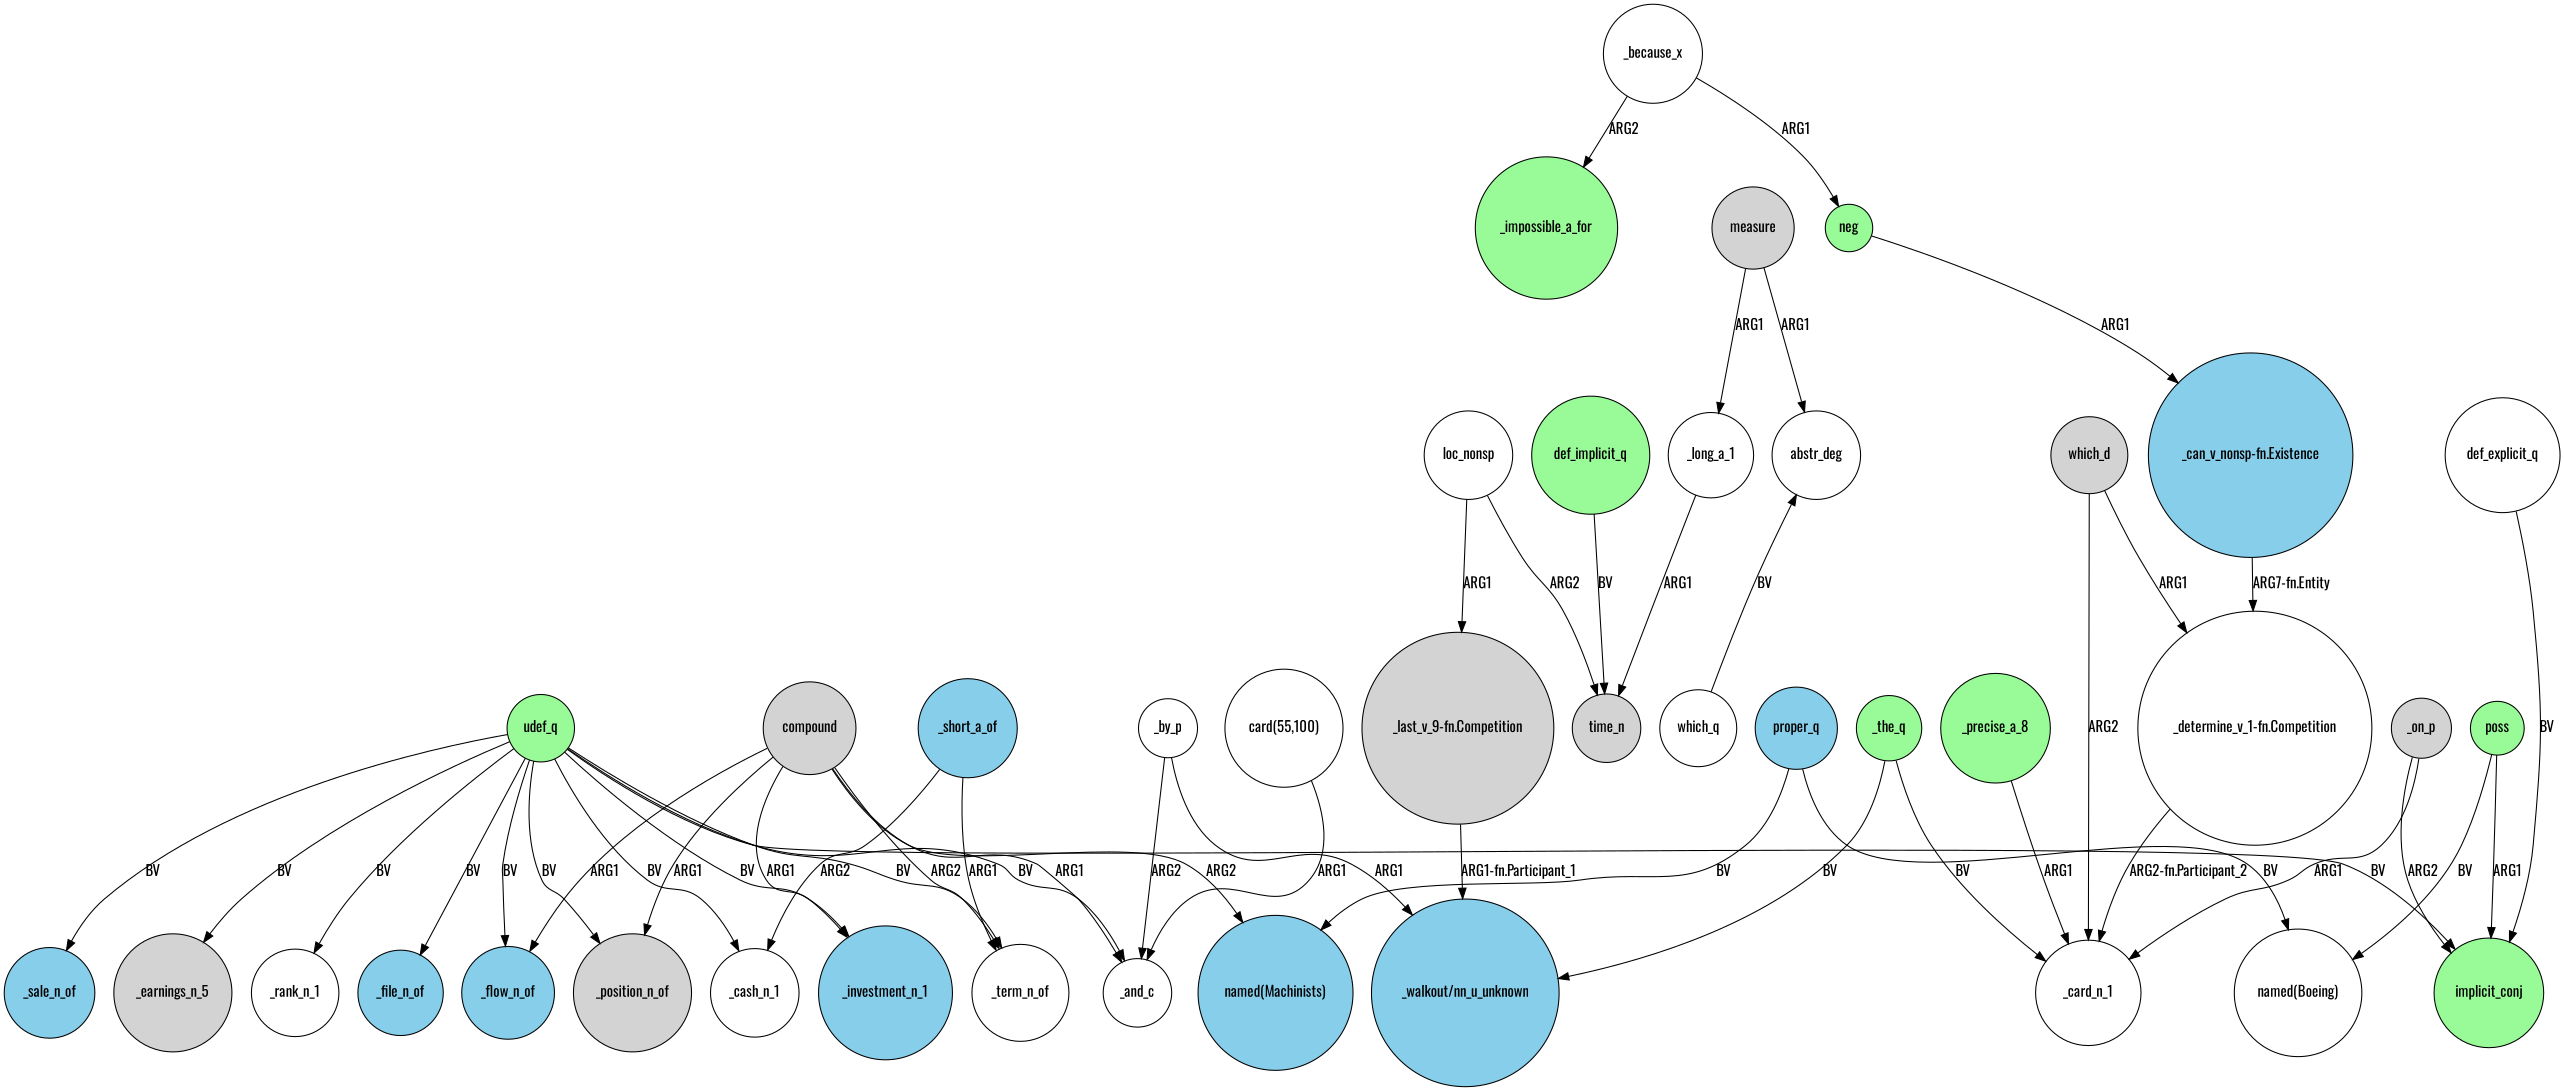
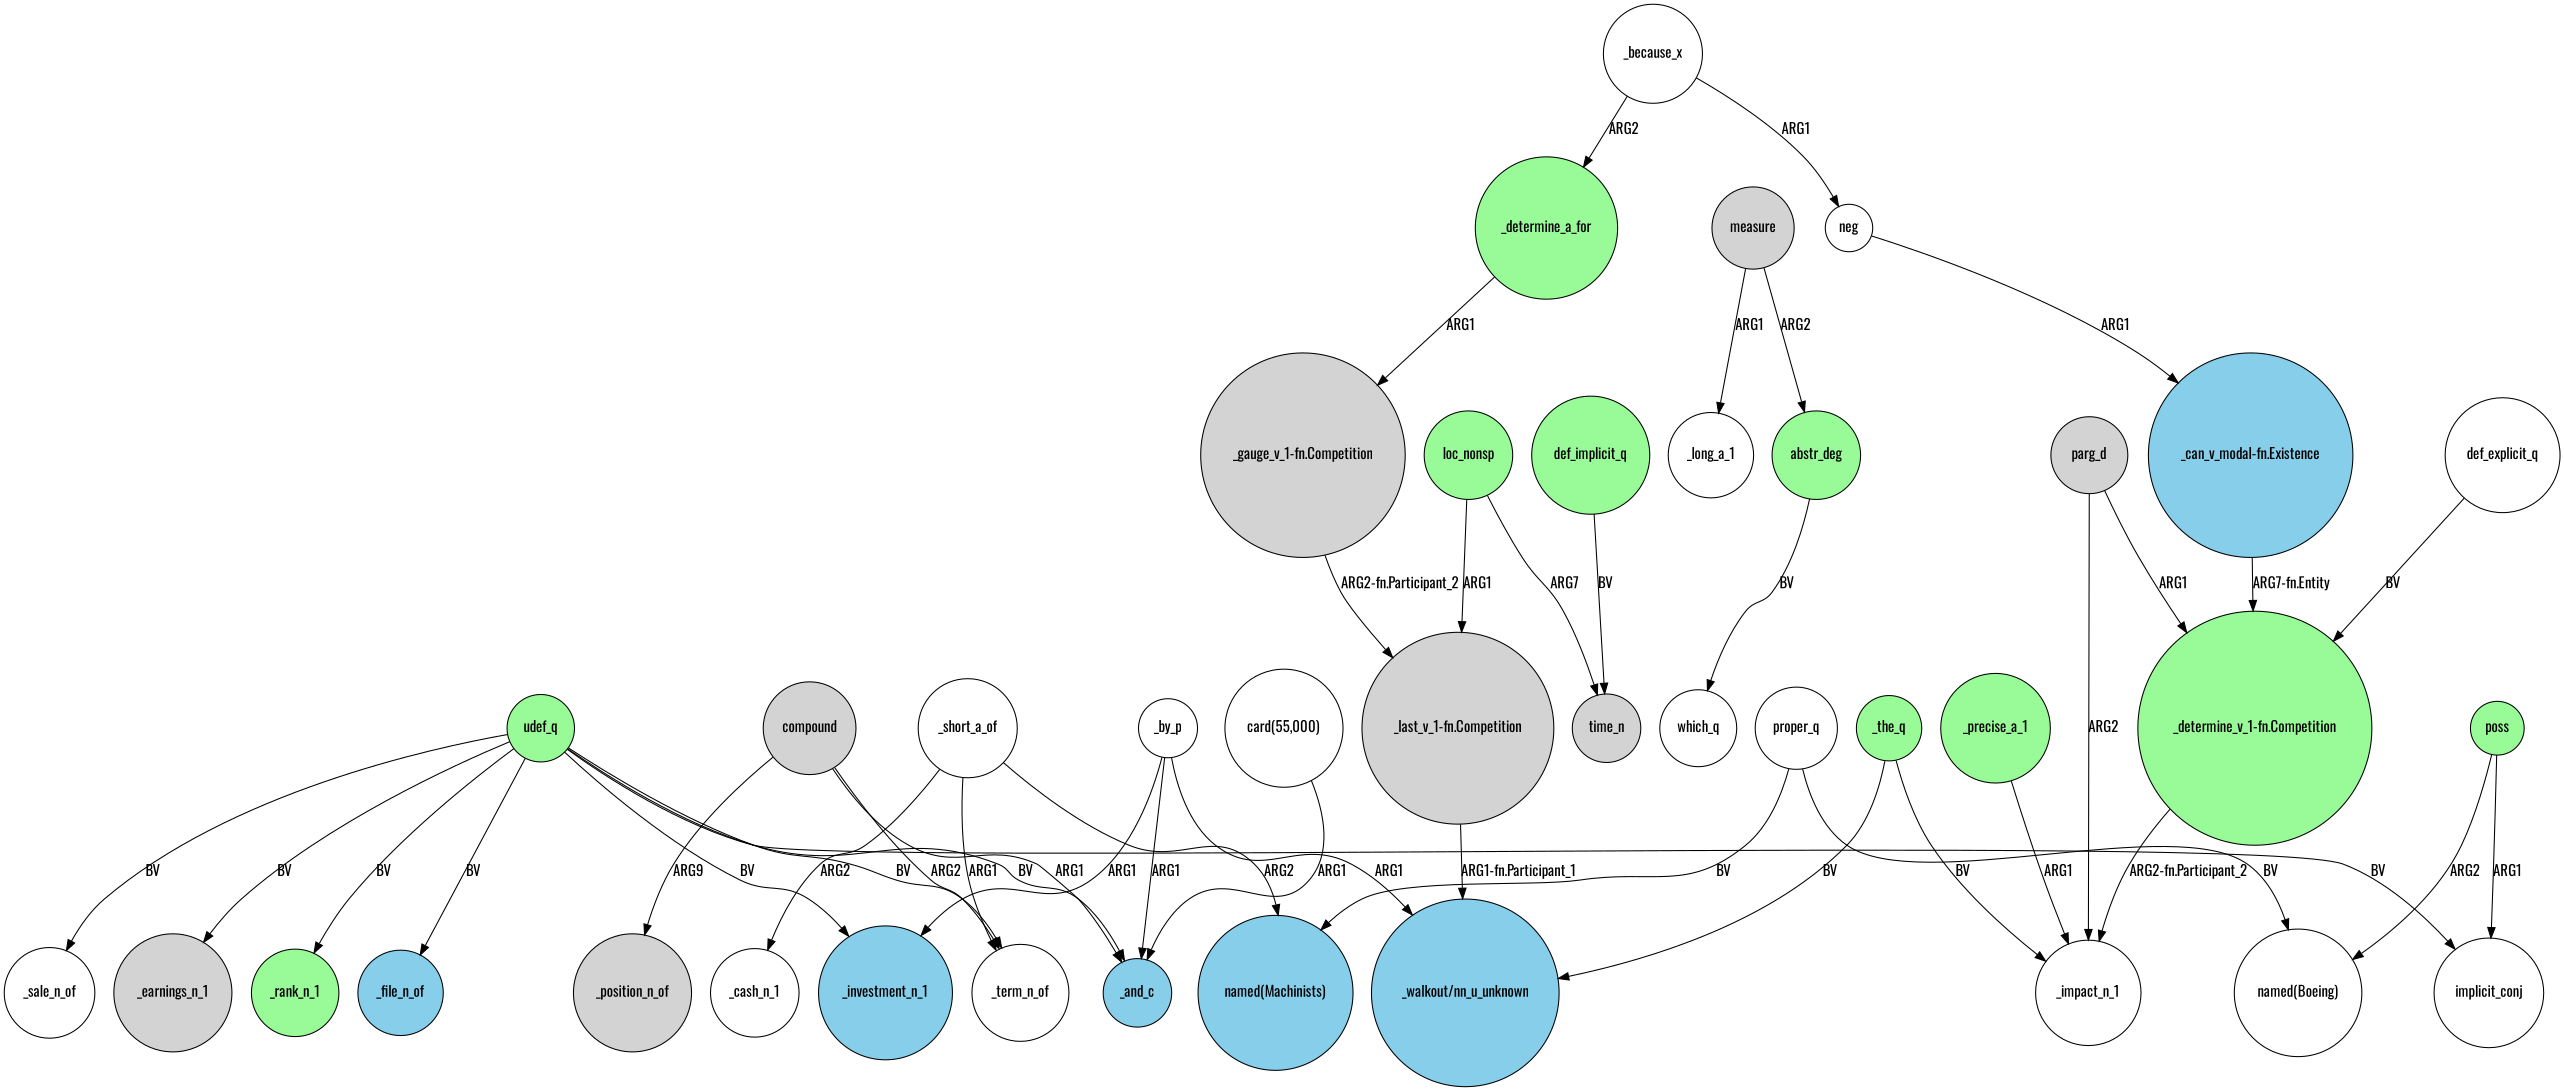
(1546, 228) -> (1546, 228)
(1849, 228) -> (1849, 228)
(1796, 326) -> (1796, 326)
none -> (1303, 455)
(1468, 455) -> (1468, 455)
(1816, 455) -> (1816, 455)
(2089, 455) -> (2089, 455)
(2251, 455) -> (2251, 455)
(1565, 584) -> (1565, 584)
(1659, 590) -> none
(1748, 597) -> (1769, 596)
(2540, 722) -> (2402, 566)
(968, 728) -> (968, 728)
(1284, 728) -> (1284, 728)
(1458, 728) -> (1458, 728)
(1796, 728) -> (1796, 728)
(1996, 728) -> (1996, 728)
(2255, 728) -> (2255, 728)
(2421, 728) -> none
(1029, 855) -> (1119, 841)
(535, 859) -> none
(631, 867) -> none
(760, 867) -> (1076, 888)
(688, 872) -> (688, 872)
(1166, 872) -> (1166, 872)
(2465, 872) -> (2465, 872)
(50, 993) -> (50, 993)
(173, 993) -> (173, 993)
(295, 993) -> (295, 993)
(508, 993) -> none
(1137, 993) -> (1137, 993)
(2088, 993) -> (2088, 993)
(2489, 993) -> (2489, 993)
